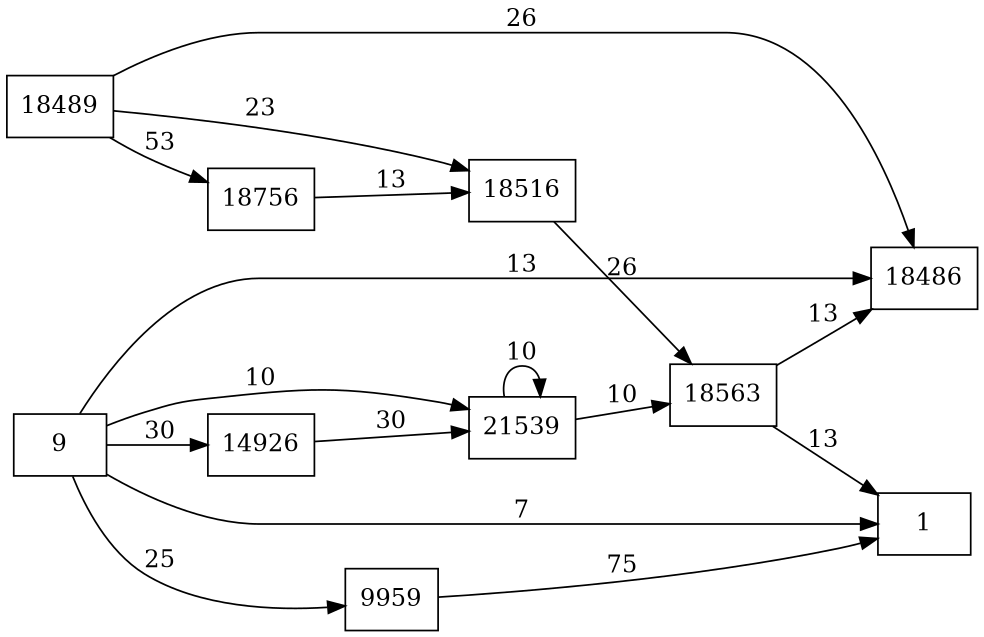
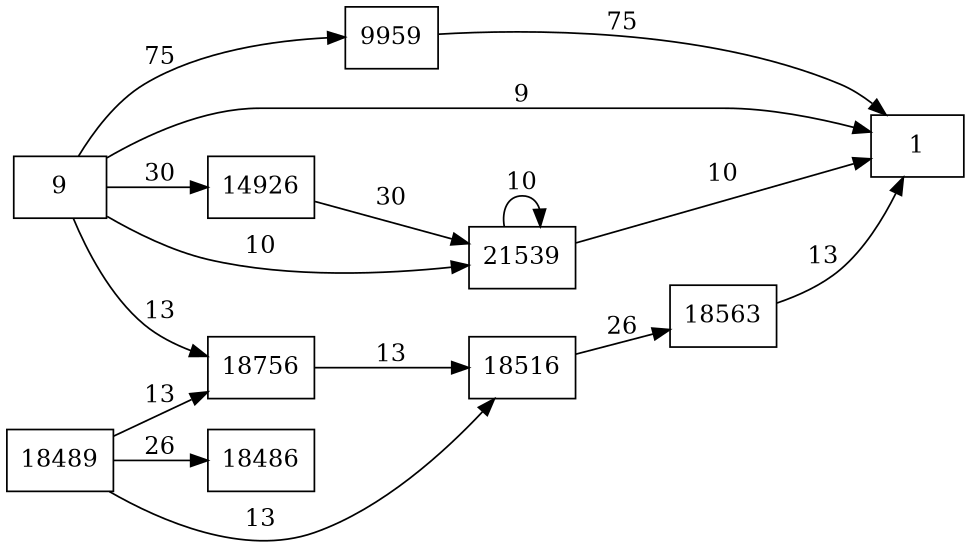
(261, 109) -> (261, 520)
(161, 143) -> (161, 396)
(439, 278) -> (119, 298)
(817, 342) -> none
(614, 413) -> (715, 203)
(522, 511) -> (522, 95)
(161, 561) -> (161, 58)
